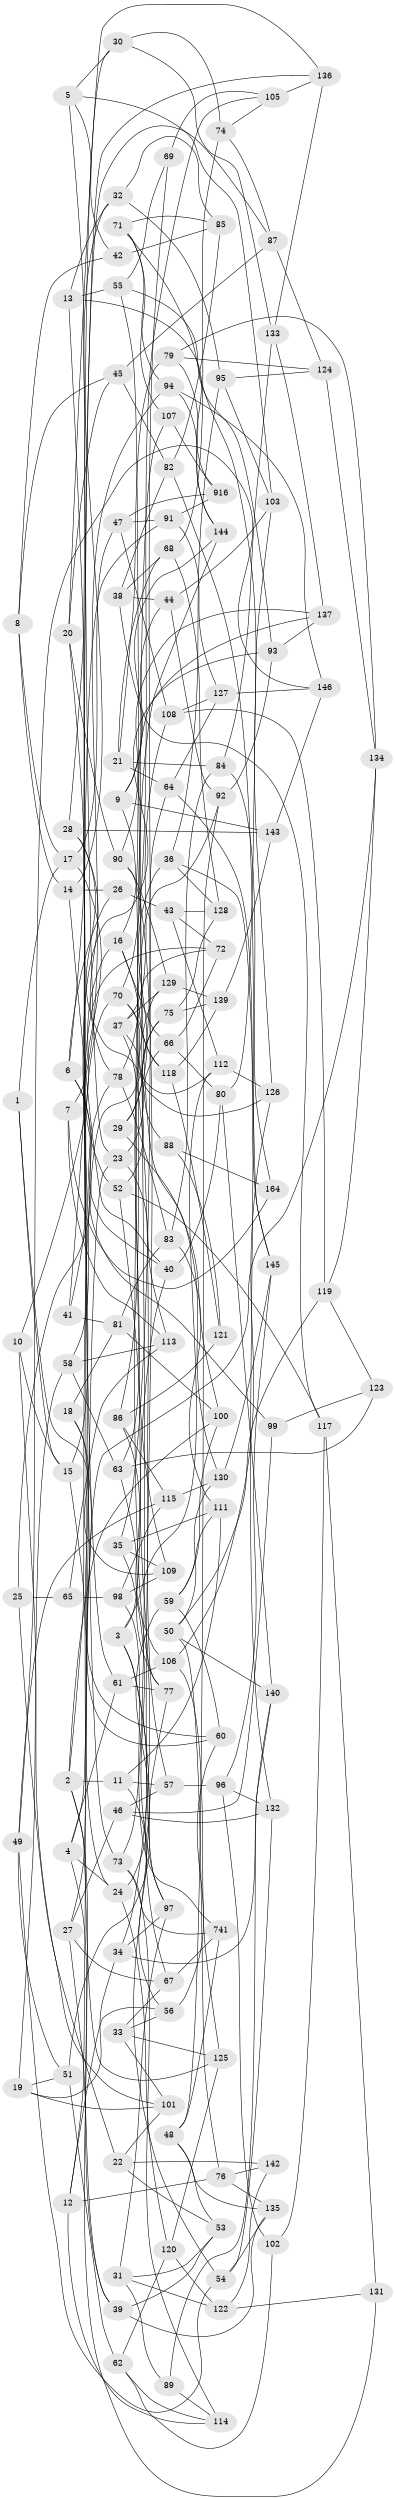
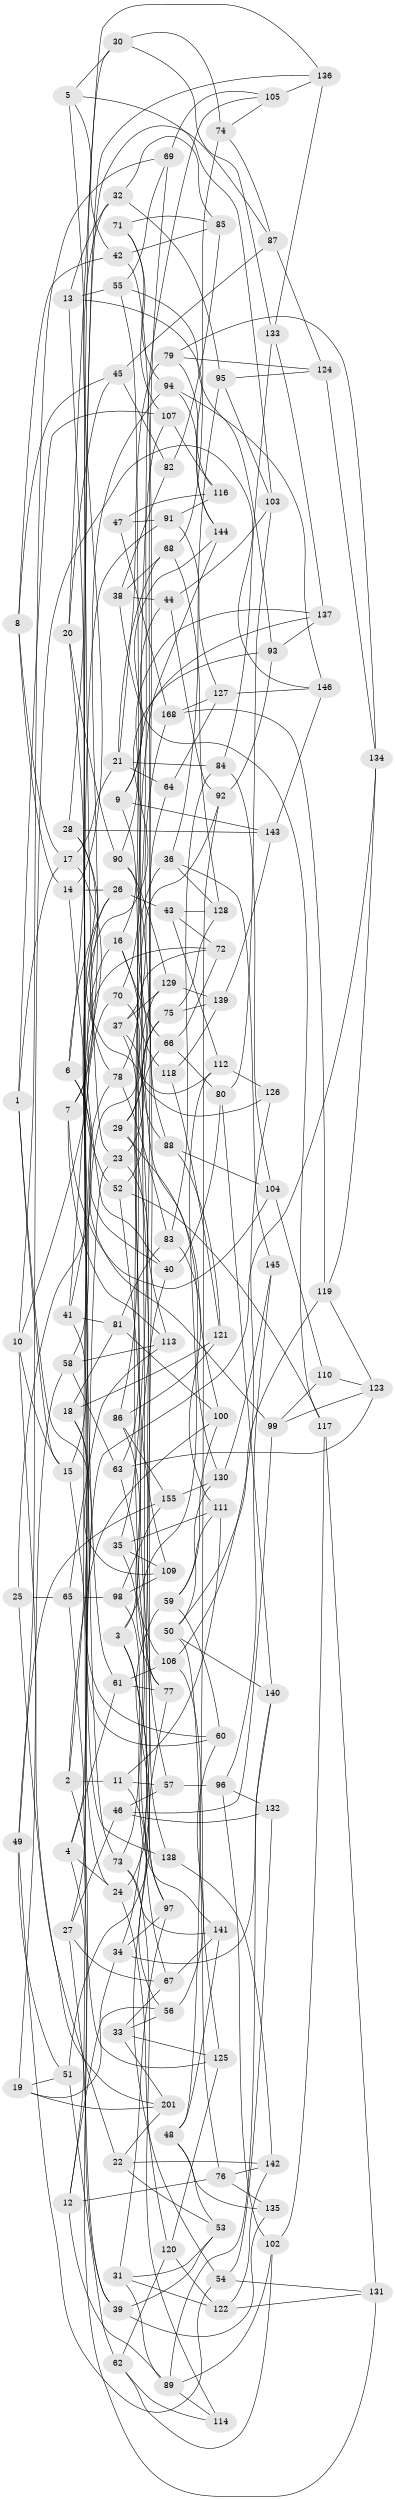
(221, 494) -> (221, 494)
(254, 601) -> none
(97, 693) -> (95, 812)
none -> (151, 700)
(169, 715) -> (169, 715)
none -> (36, 752)
(248, 800) -> none
none -> (30, 804)
(244, 908) -> none
none -> (91, 1000)
(143, 1035) -> none
(273, 1190) -> (273, 1190)
none -> (156, 1372)
none -> (325, 1376)
(169, 1499) -> (169, 1499)
none -> (169, 1858)
(221, 1930) -> (221, 1930)
(90, 2003) -> (90, 1993)
(169, 2105) -> (169, 2105)
(245, 2249) -> (298, 2286)
none -> (247, 2333)
(91, 2355) -> (93, 2308)
